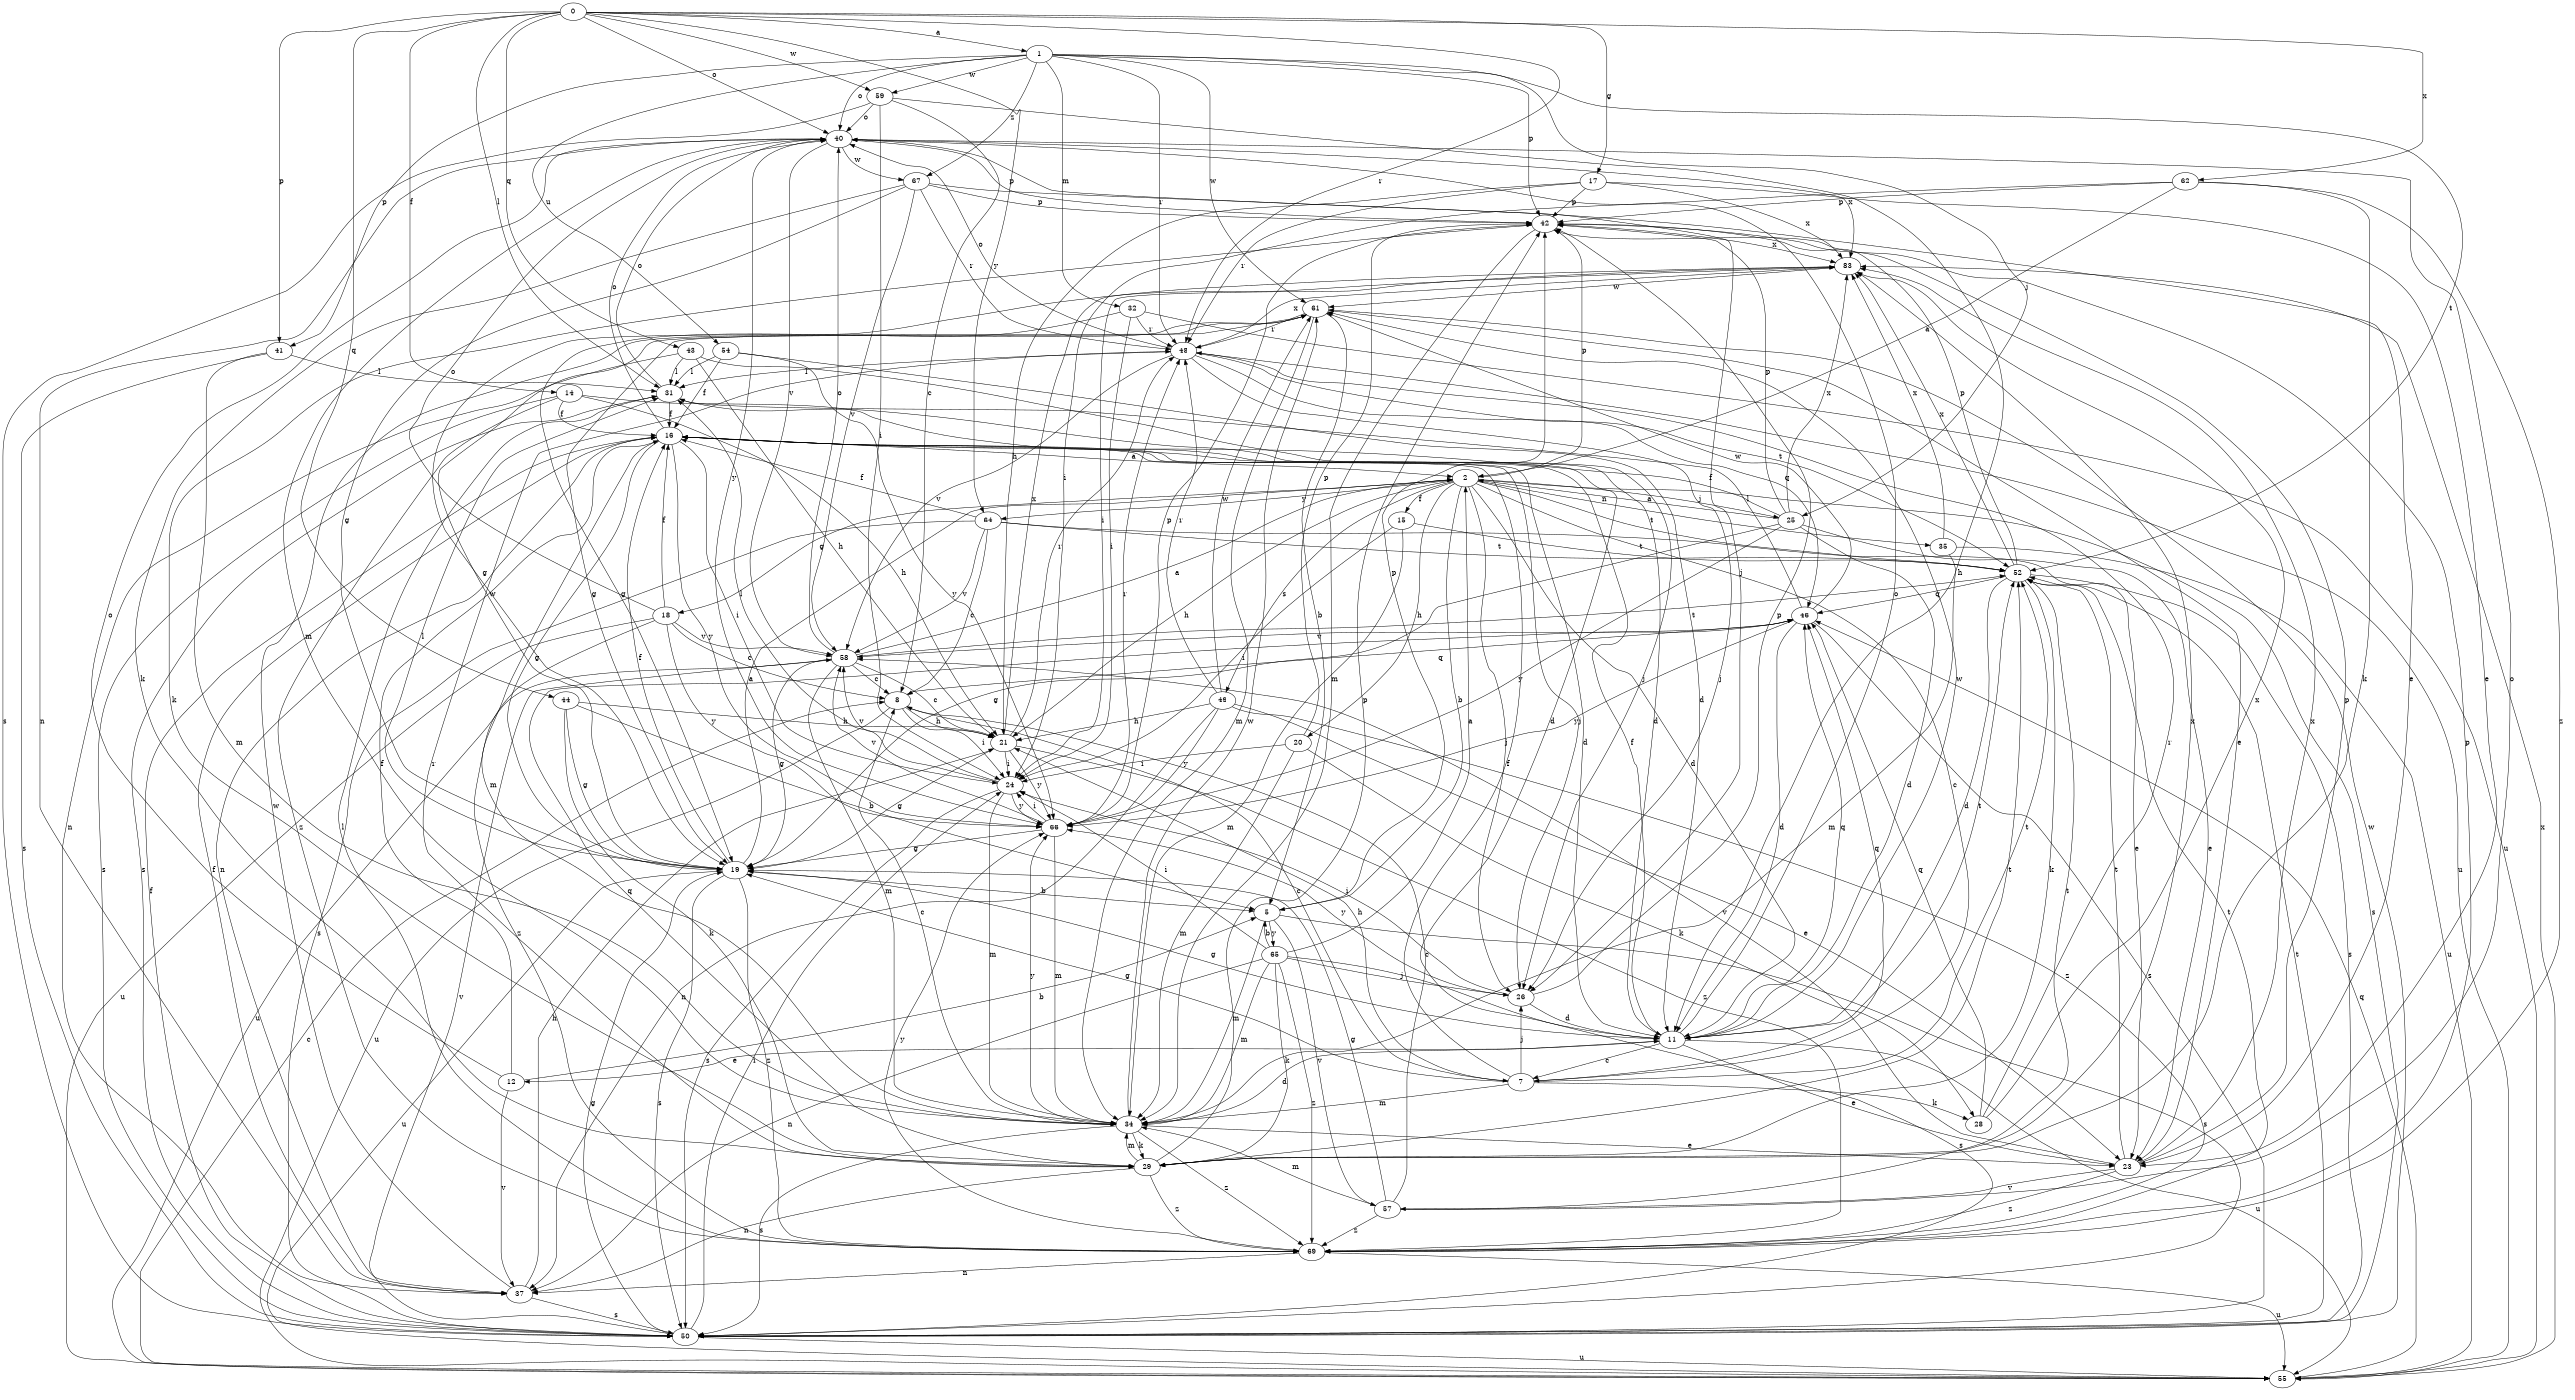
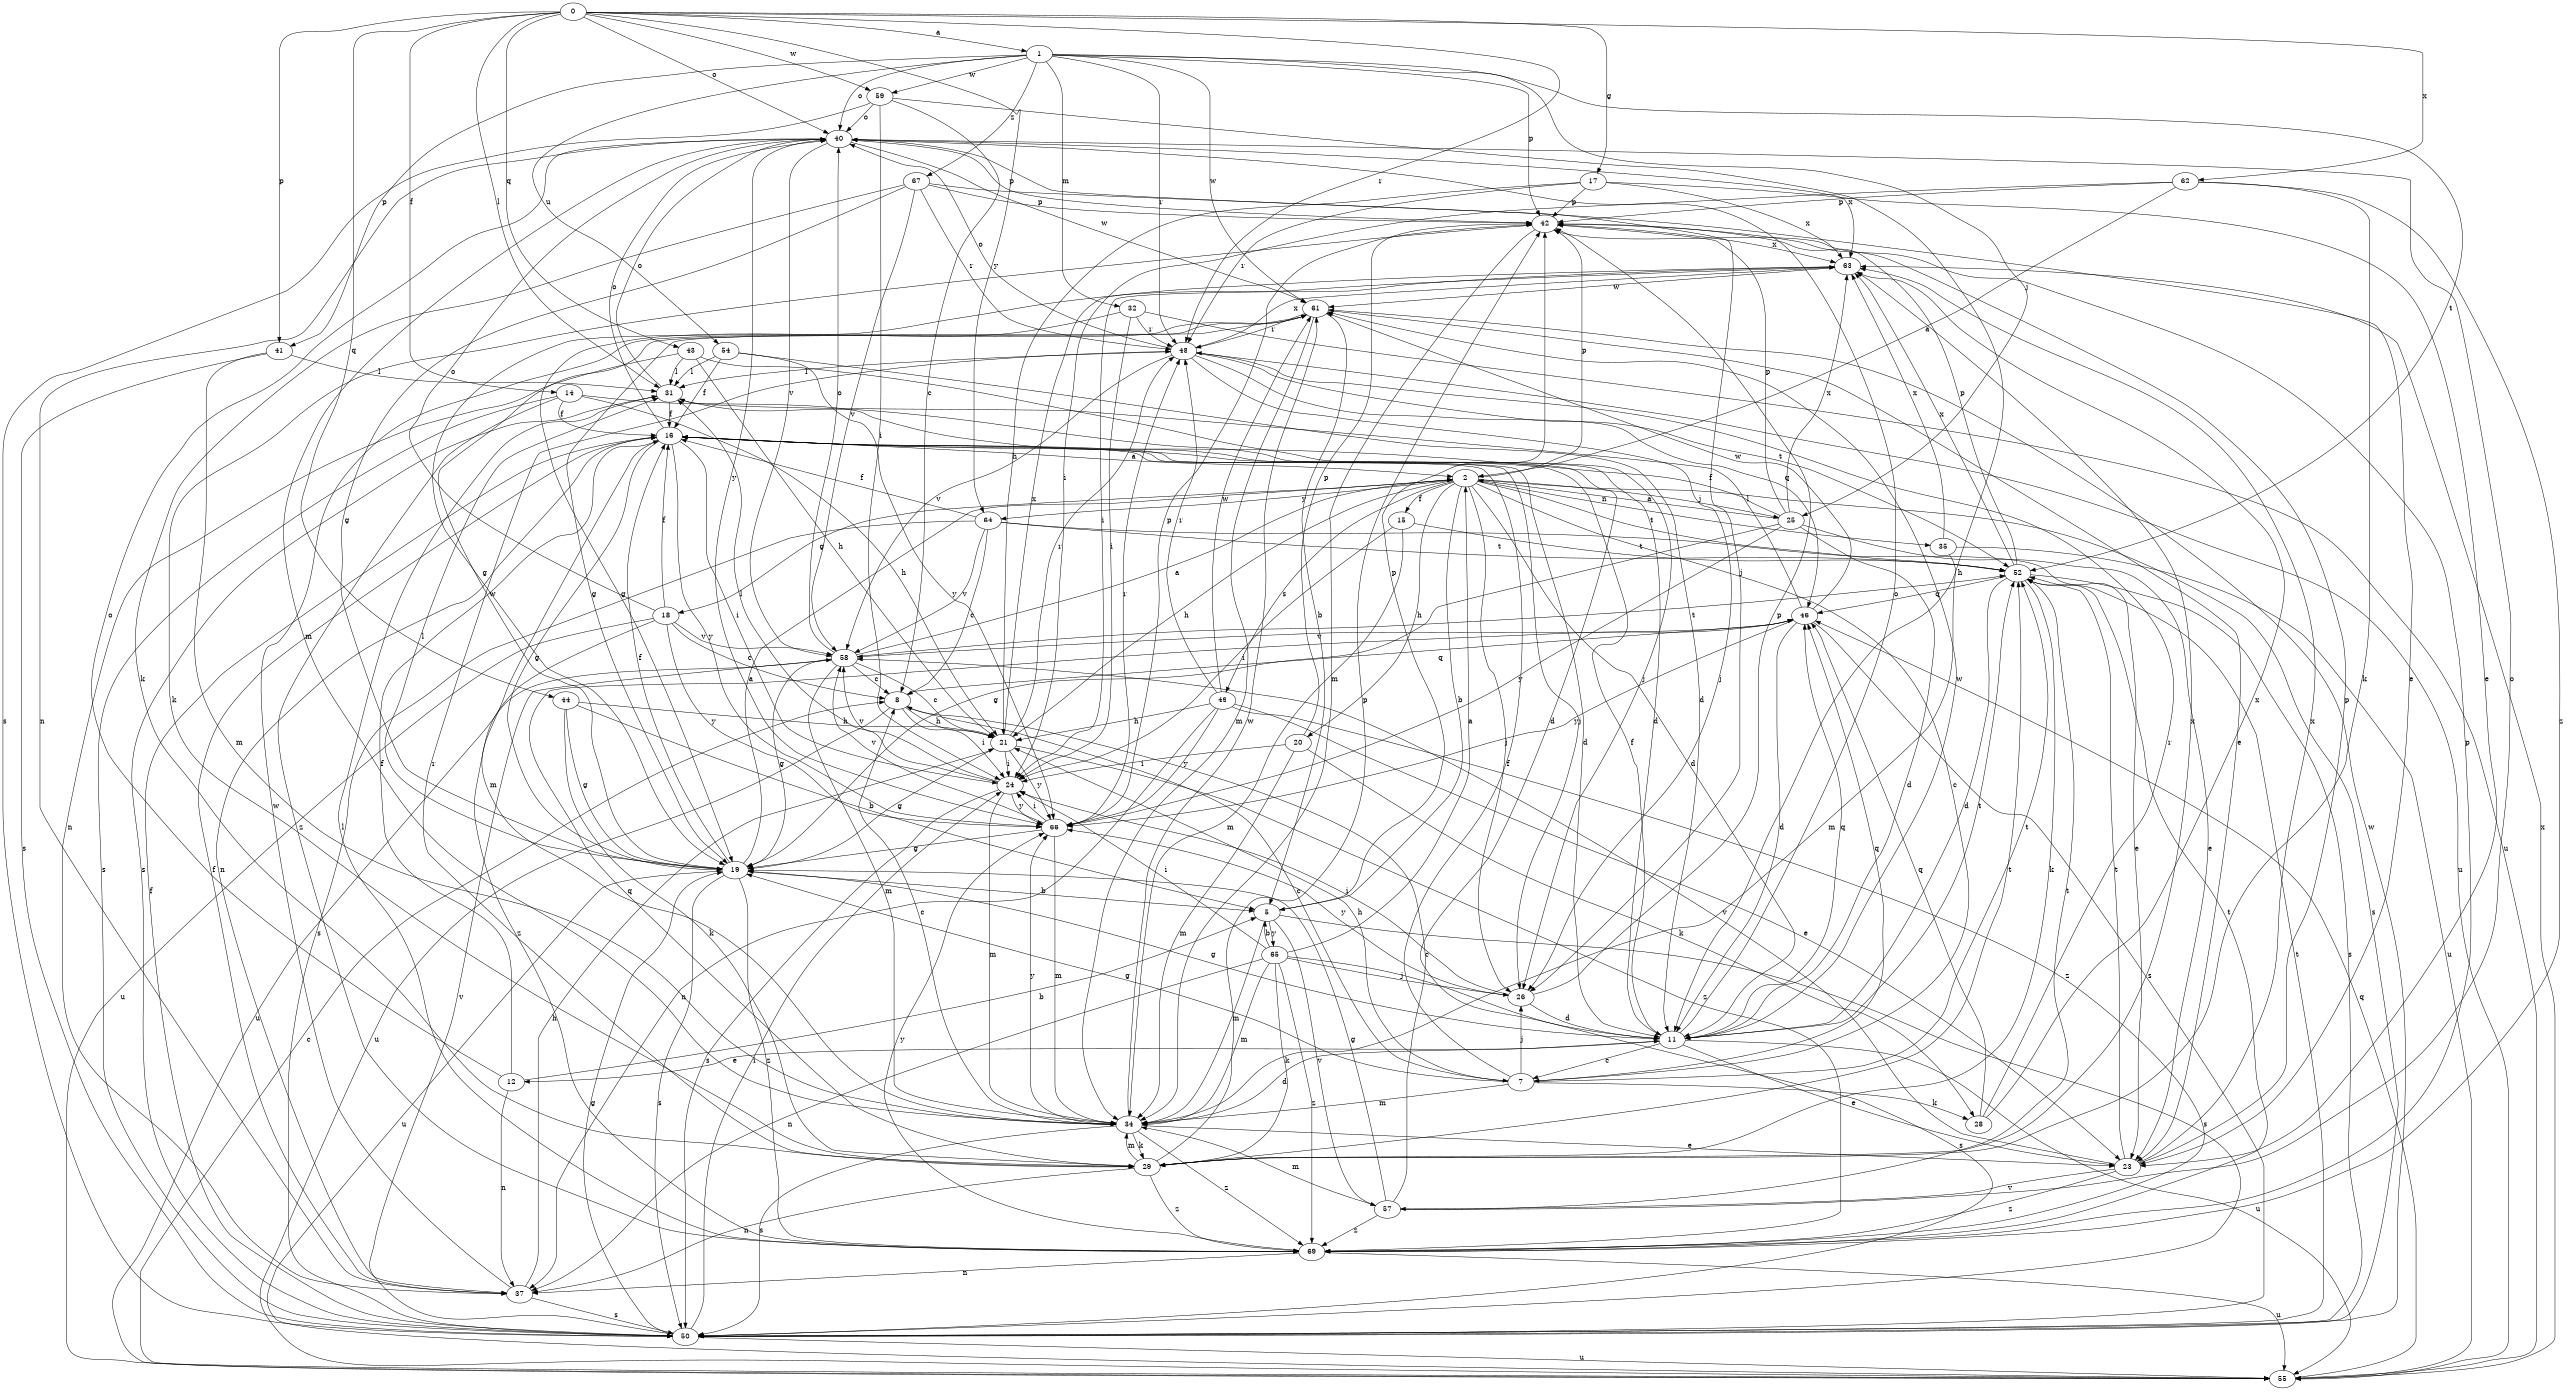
(866, 170) -> (1075, 223)
(1848, 266) -> (1848, 266)
(504, 1188) -> (504, 1188)
